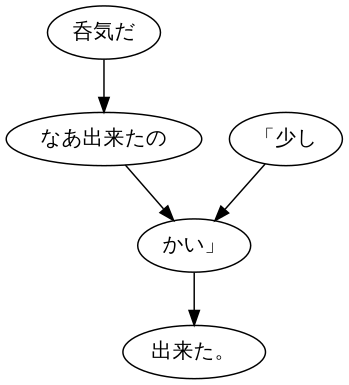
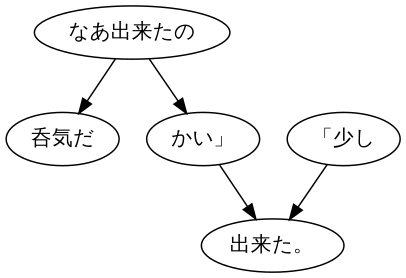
(104, 79) -> (101, 80)
(245, 187) -> (313, 186)
